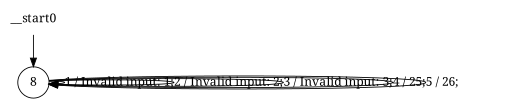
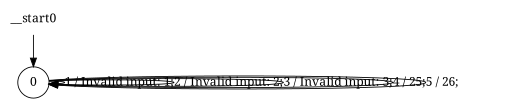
(33, 82) -> (33, 82)
